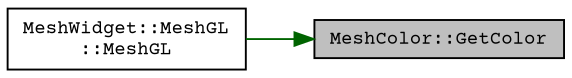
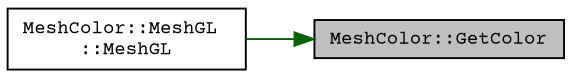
(127, 39) -> (127, 39)
